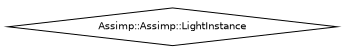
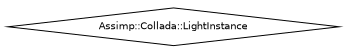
(173, 27) -> (174, 27)
